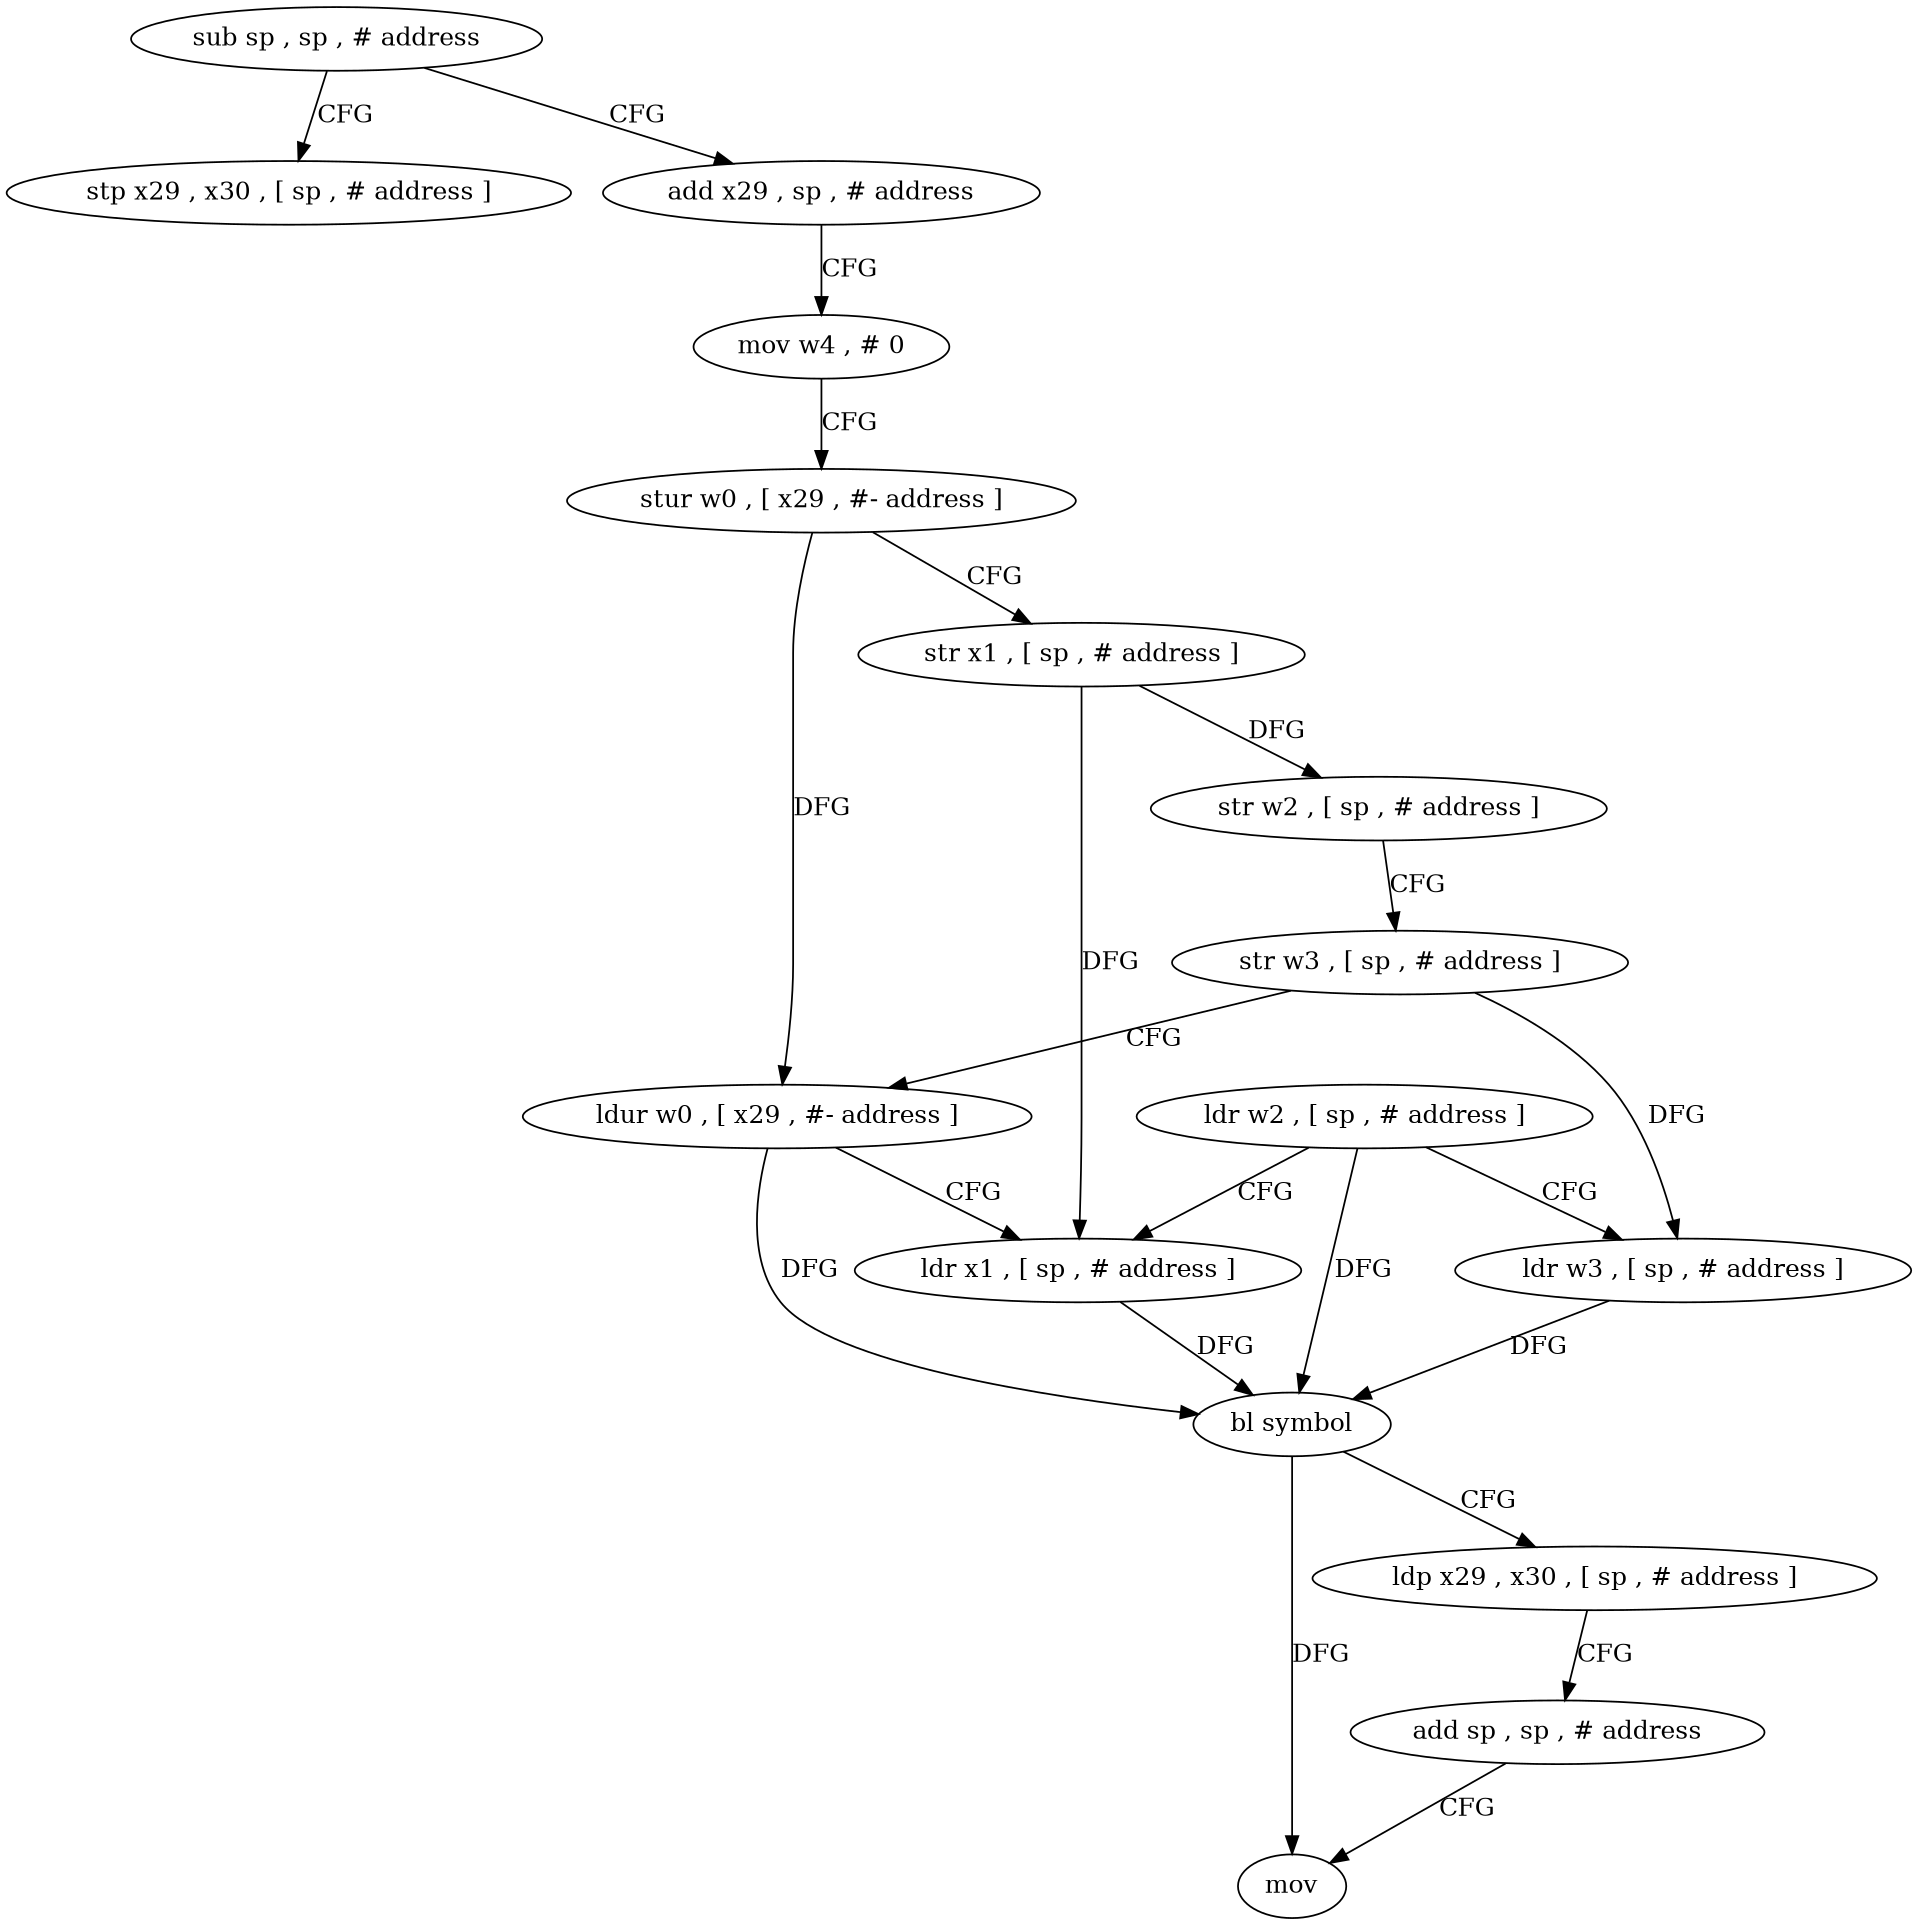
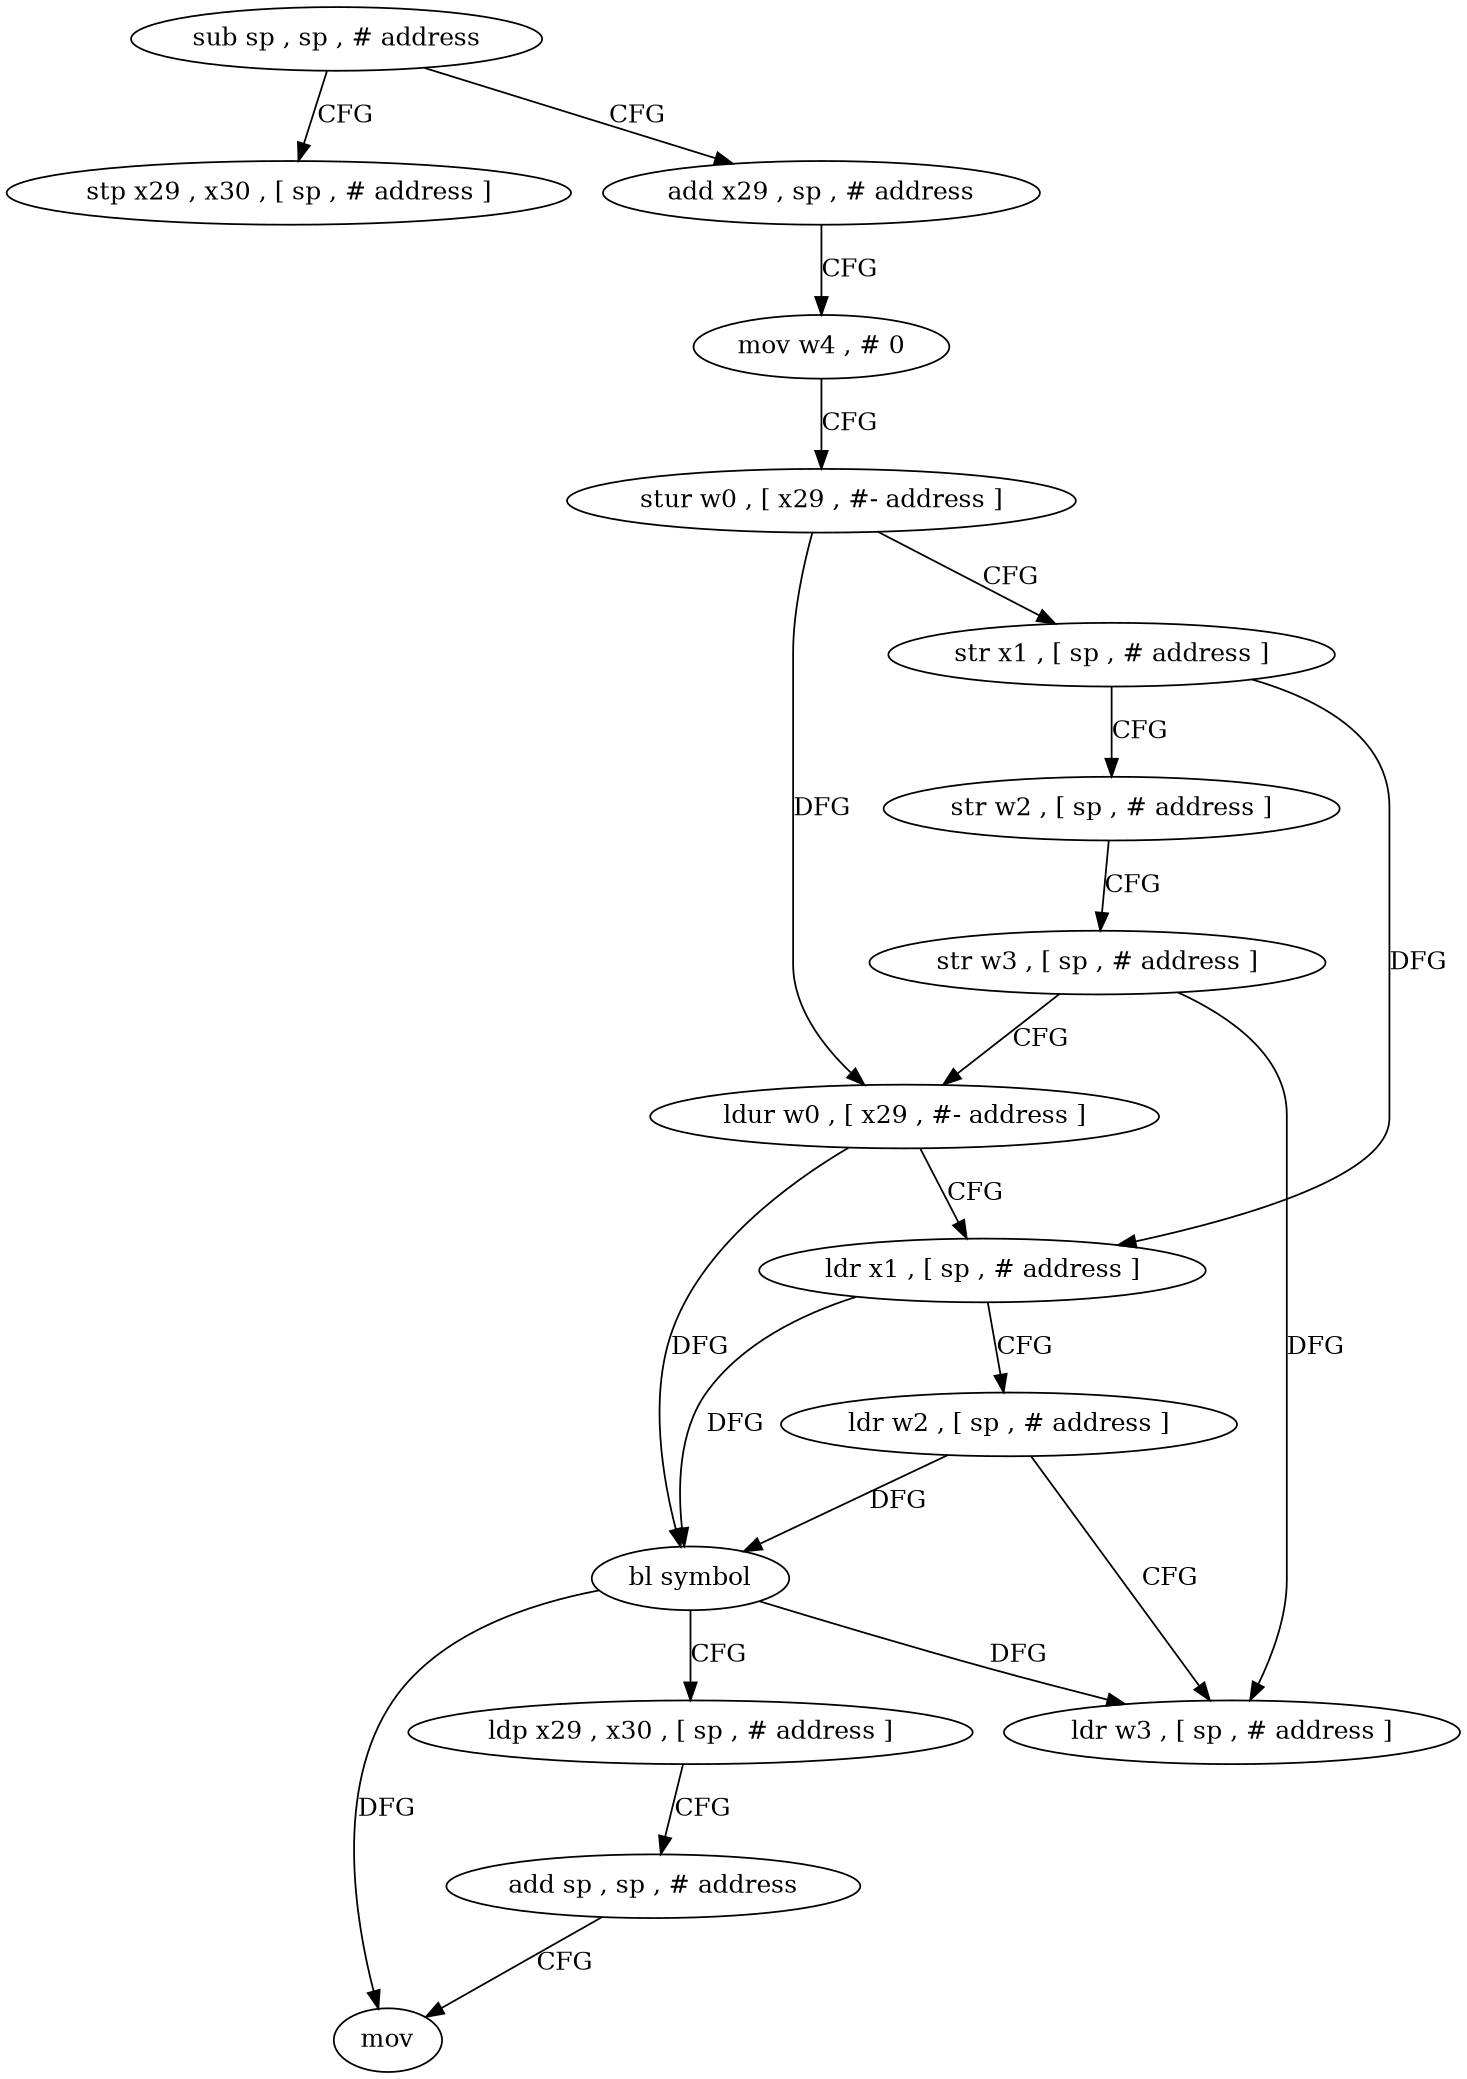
(1277, 732) -> (1140, 732)
(1229, 1189) -> (994, 1339)
(1490, 1347) -> (933, 1653)
